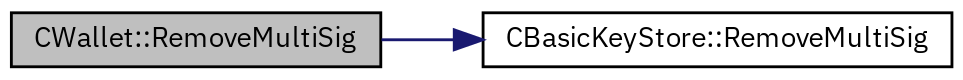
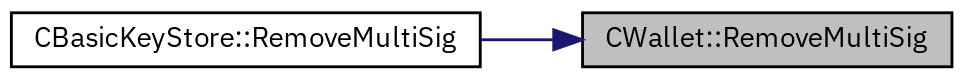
(418, 40) -> (517, 40)
